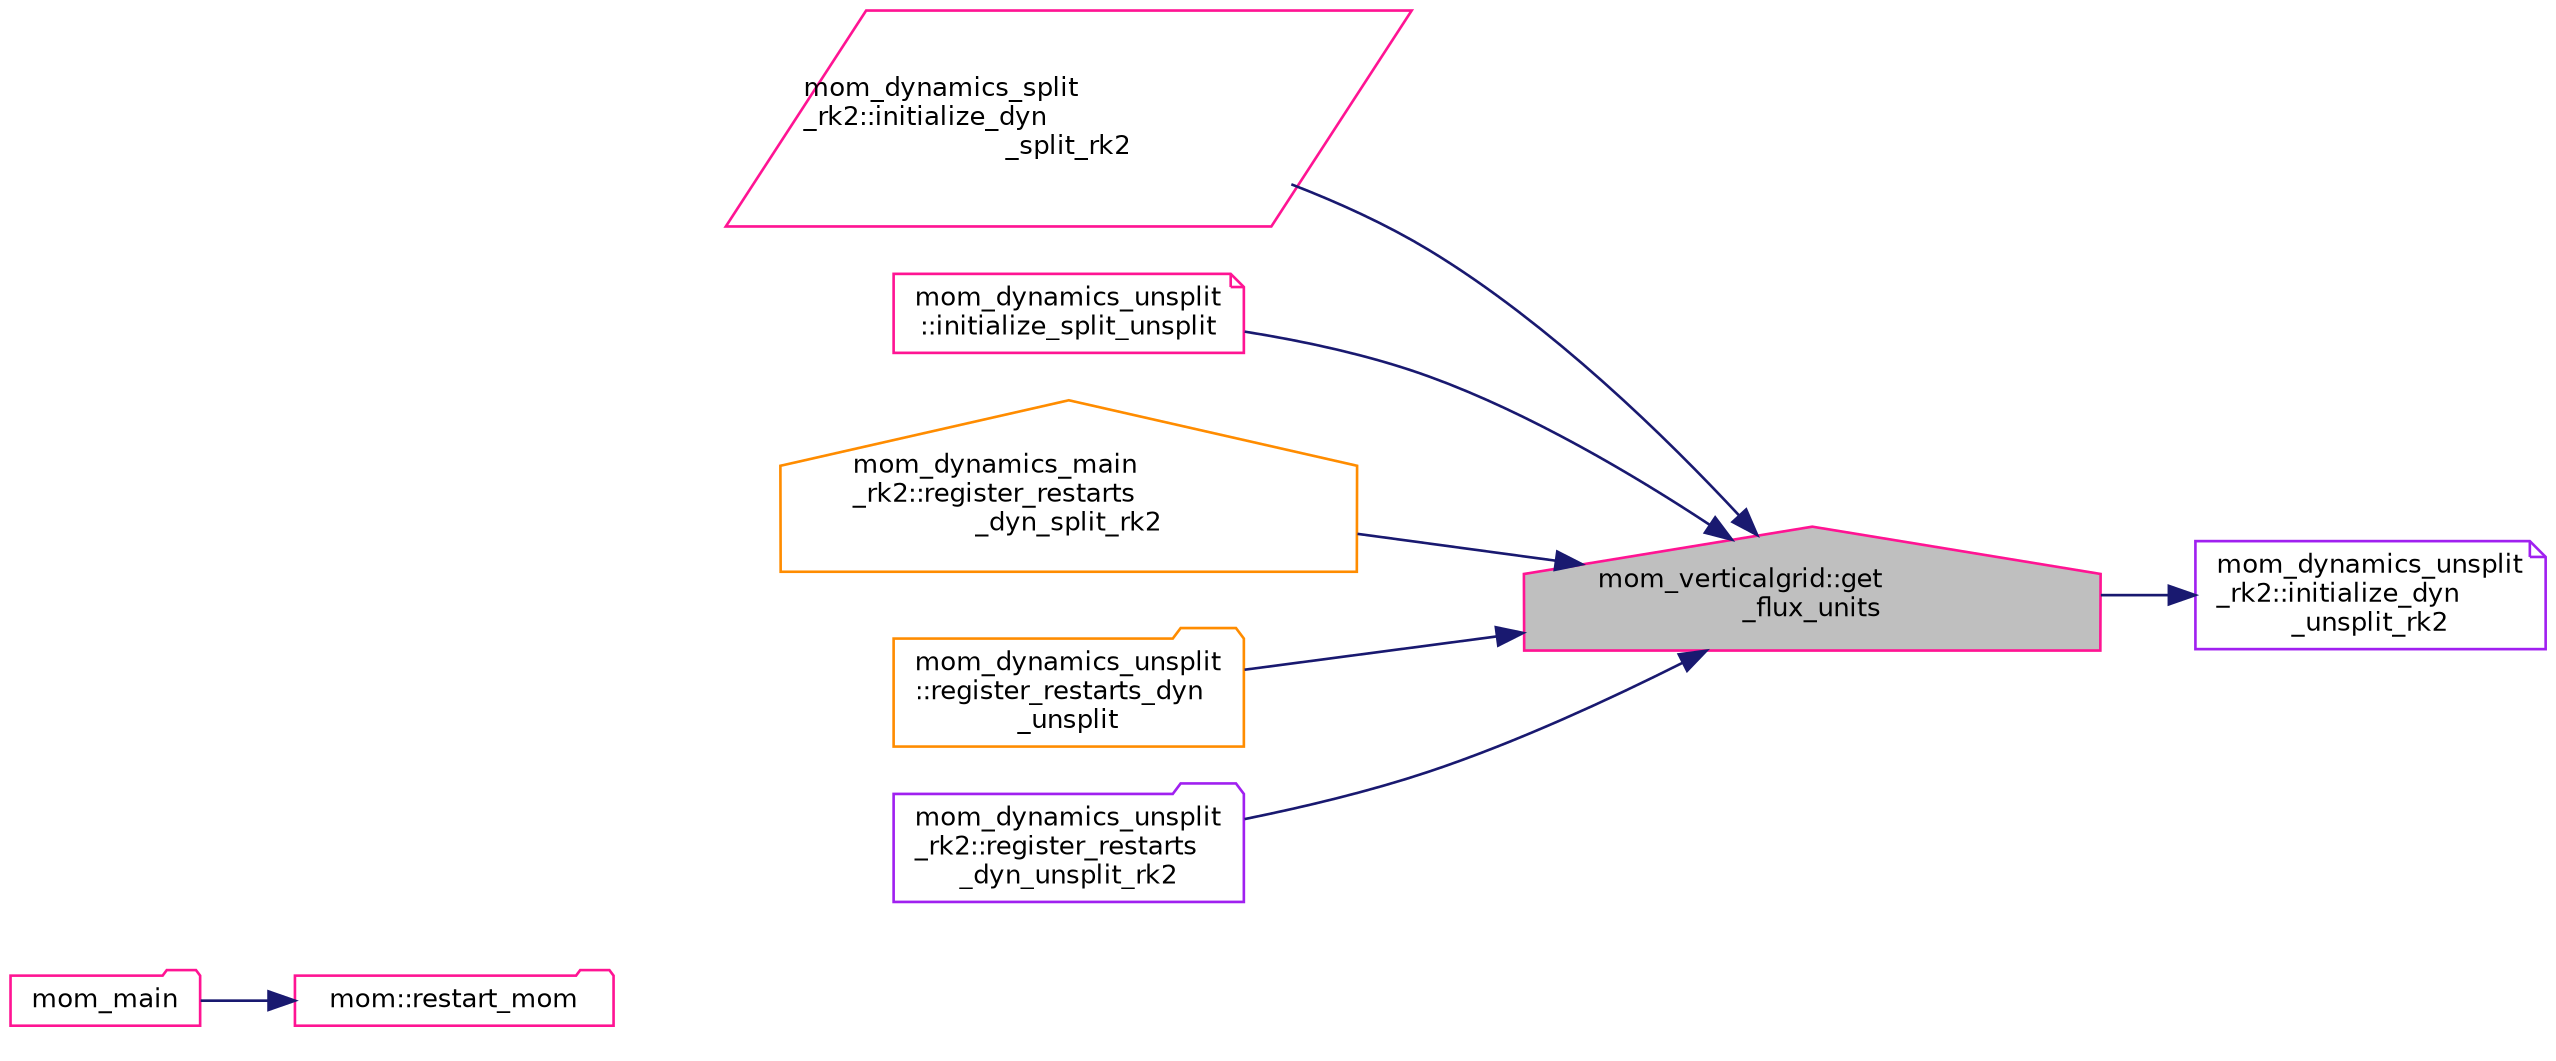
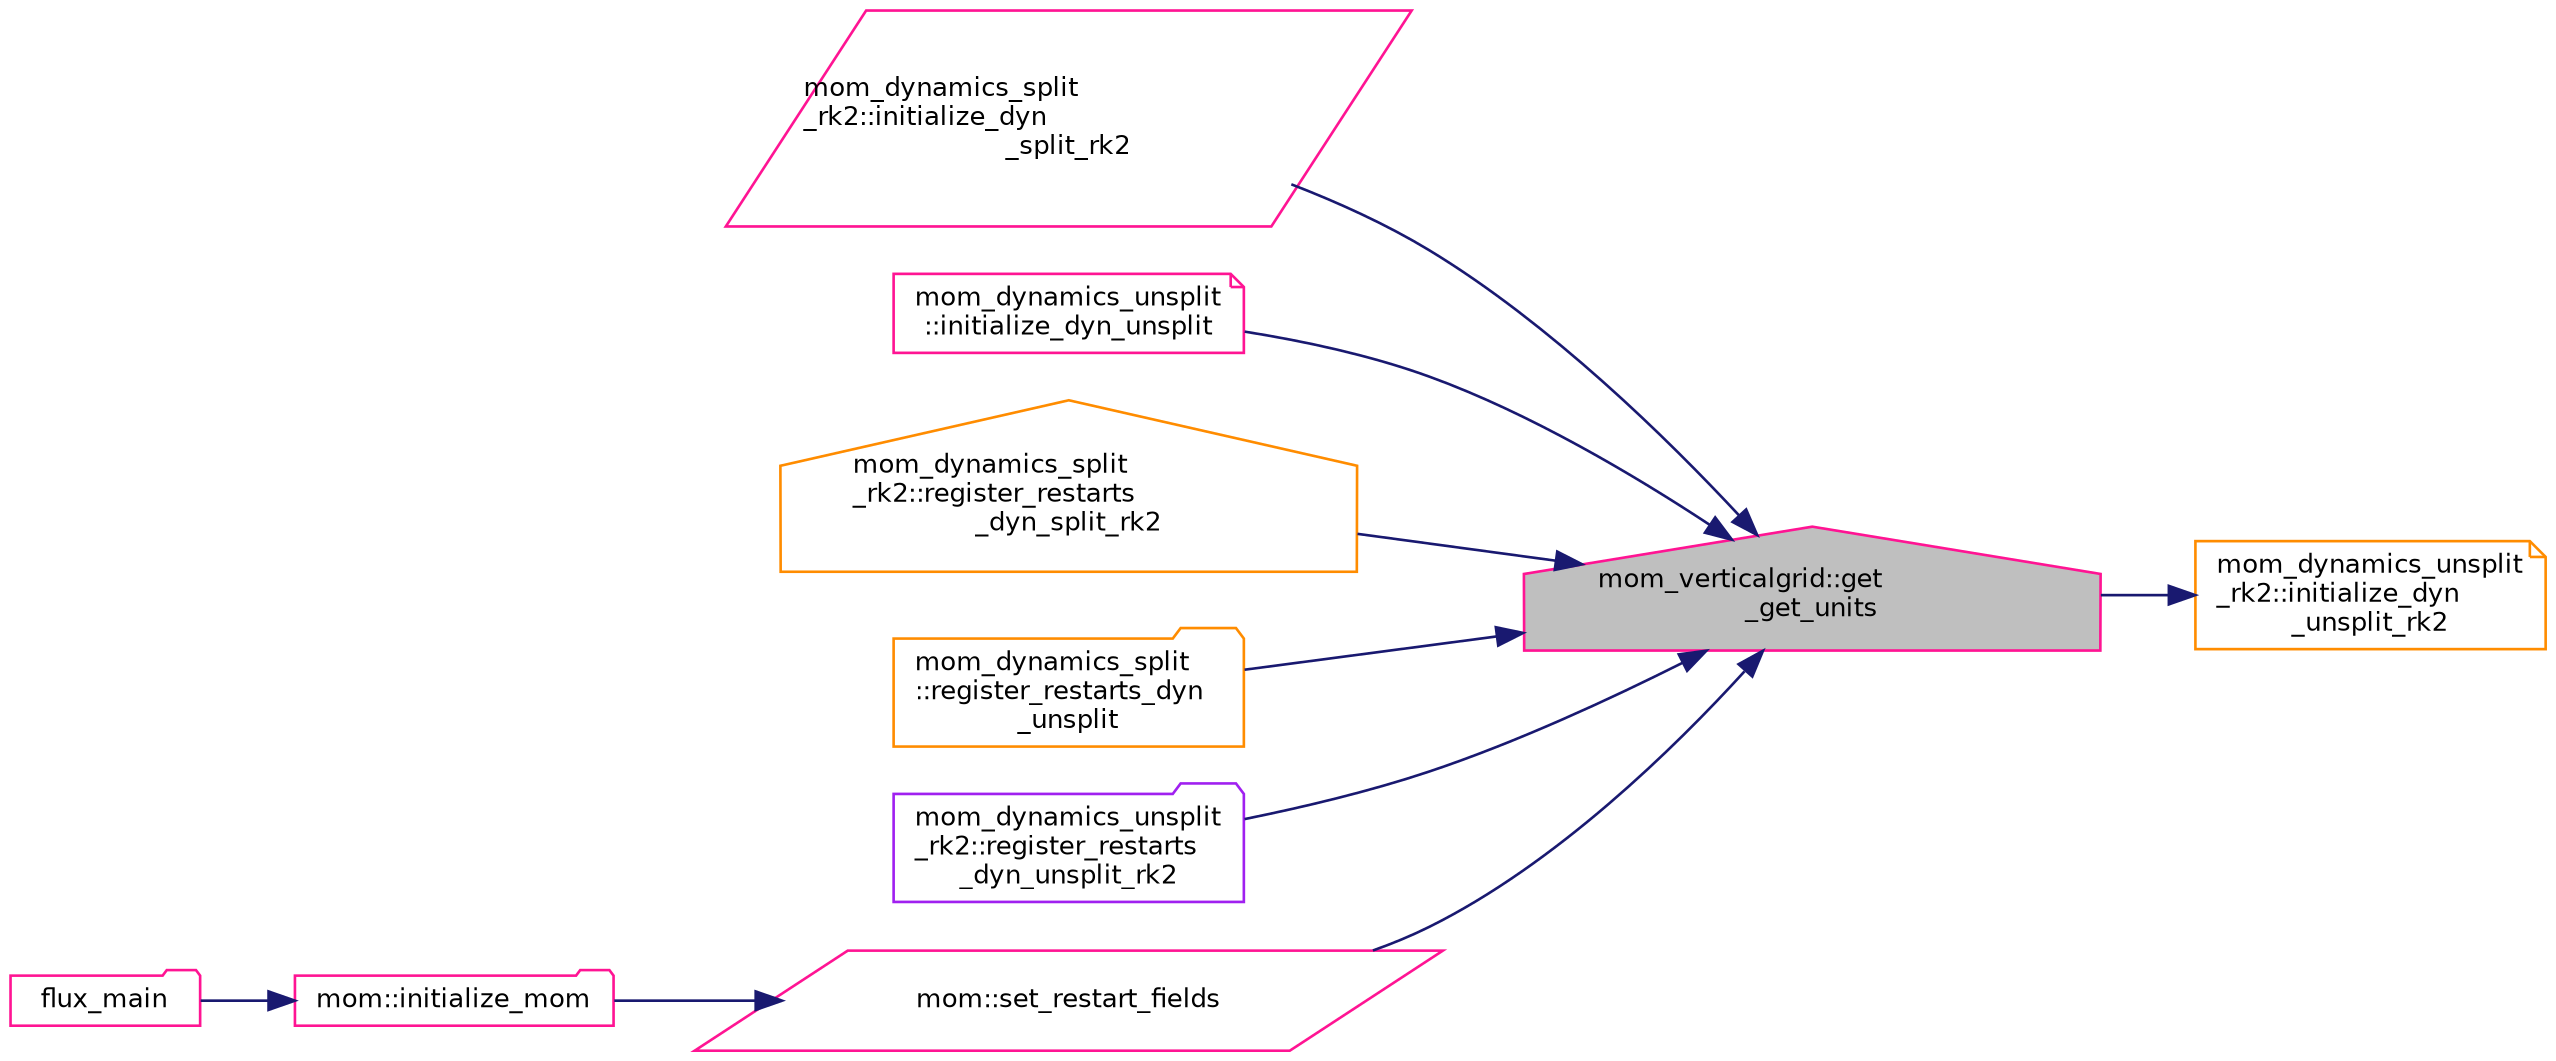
(1069, 313) -> (1069, 313)
(1069, 495) -> (1069, 495)
(1812, 595) -> (1812, 595)
(2371, 595) -> (2371, 595)
(1069, 693) -> (1069, 693)
(105, 1001) -> (105, 1001)
(454, 1001) -> (454, 1001)
none -> (1069, 1001)
